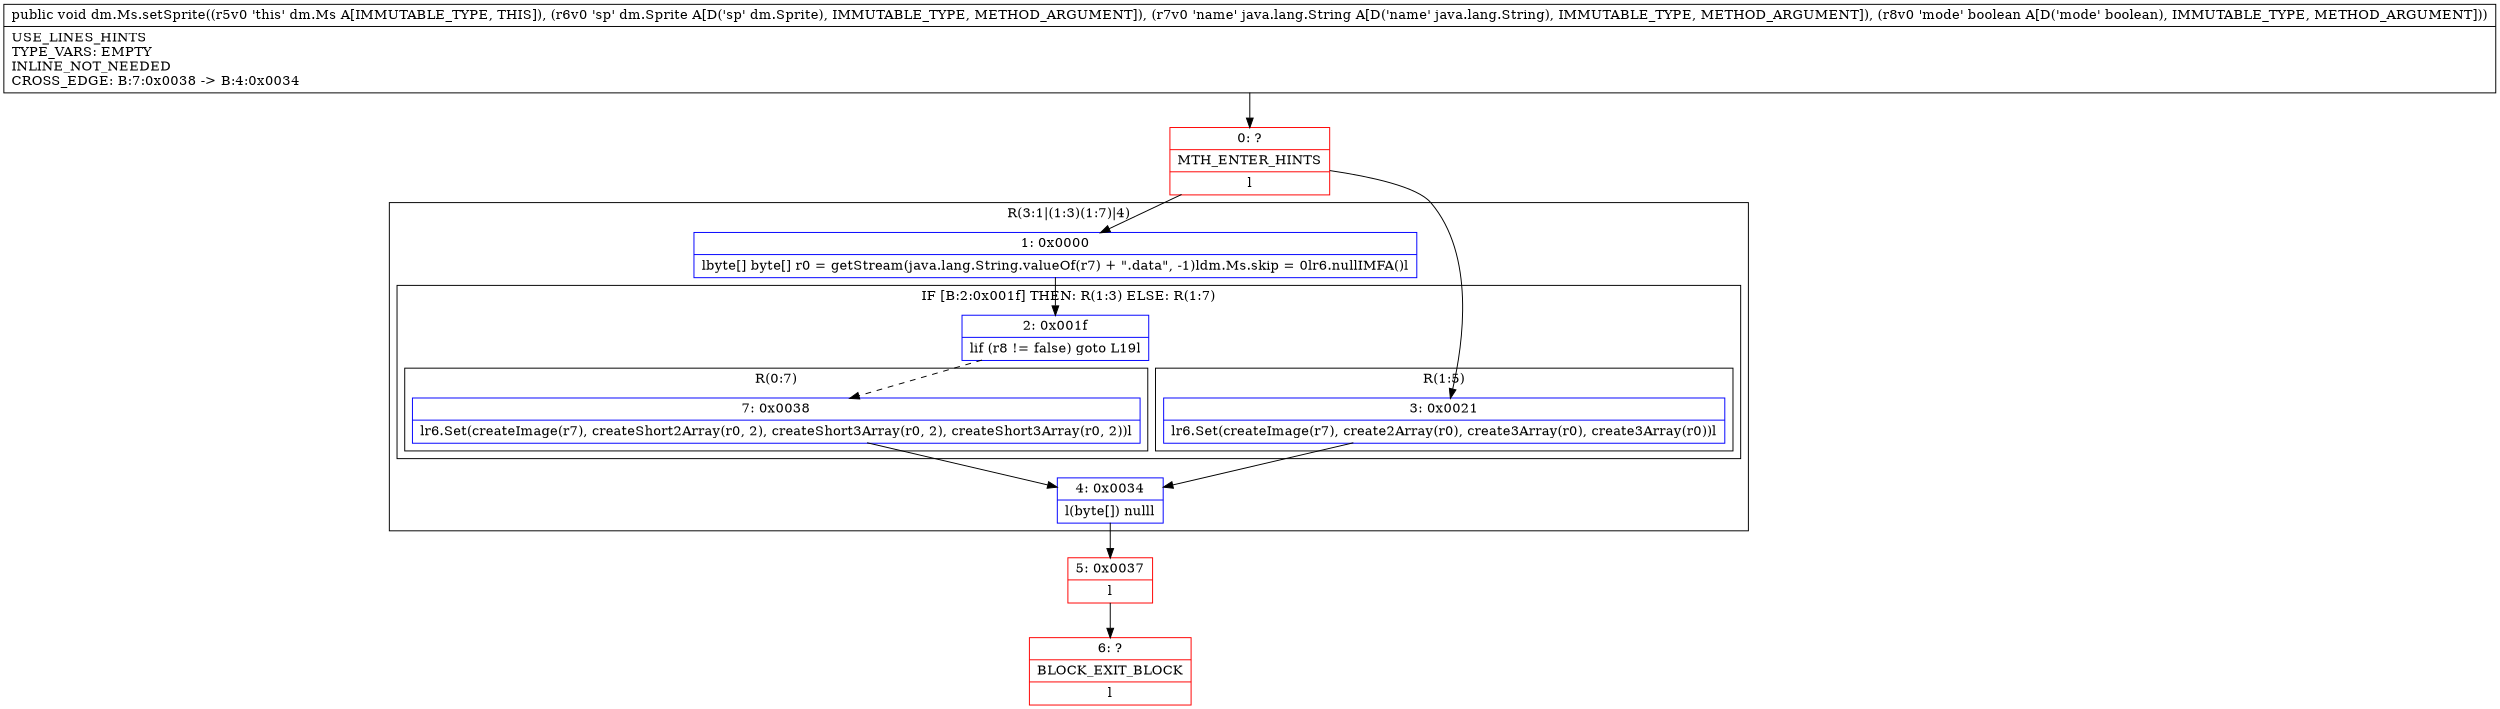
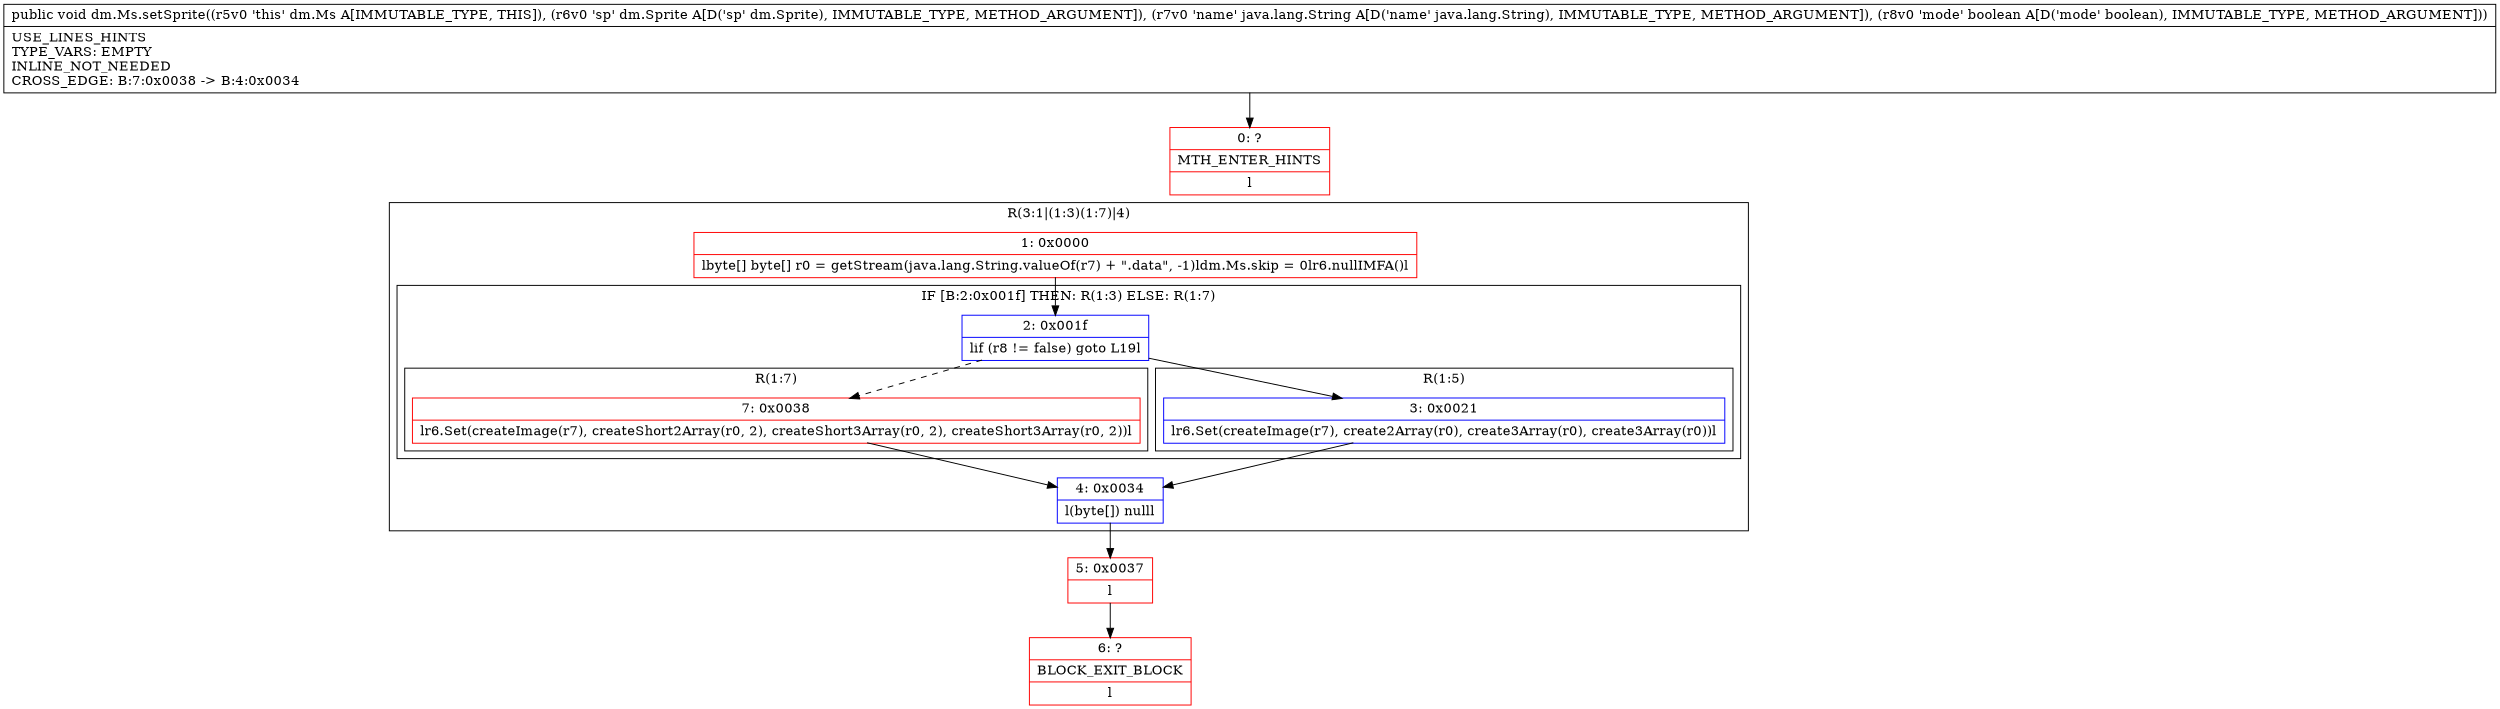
(1145, 212) -> none
(1452, 240) -> (1241, 377)
(1055, 255) -> (1055, 255)
(776, 379) -> (776, 379)
(776, 421) -> (776, 421)
